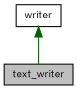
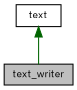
(39, 16) -> (39, 16)
